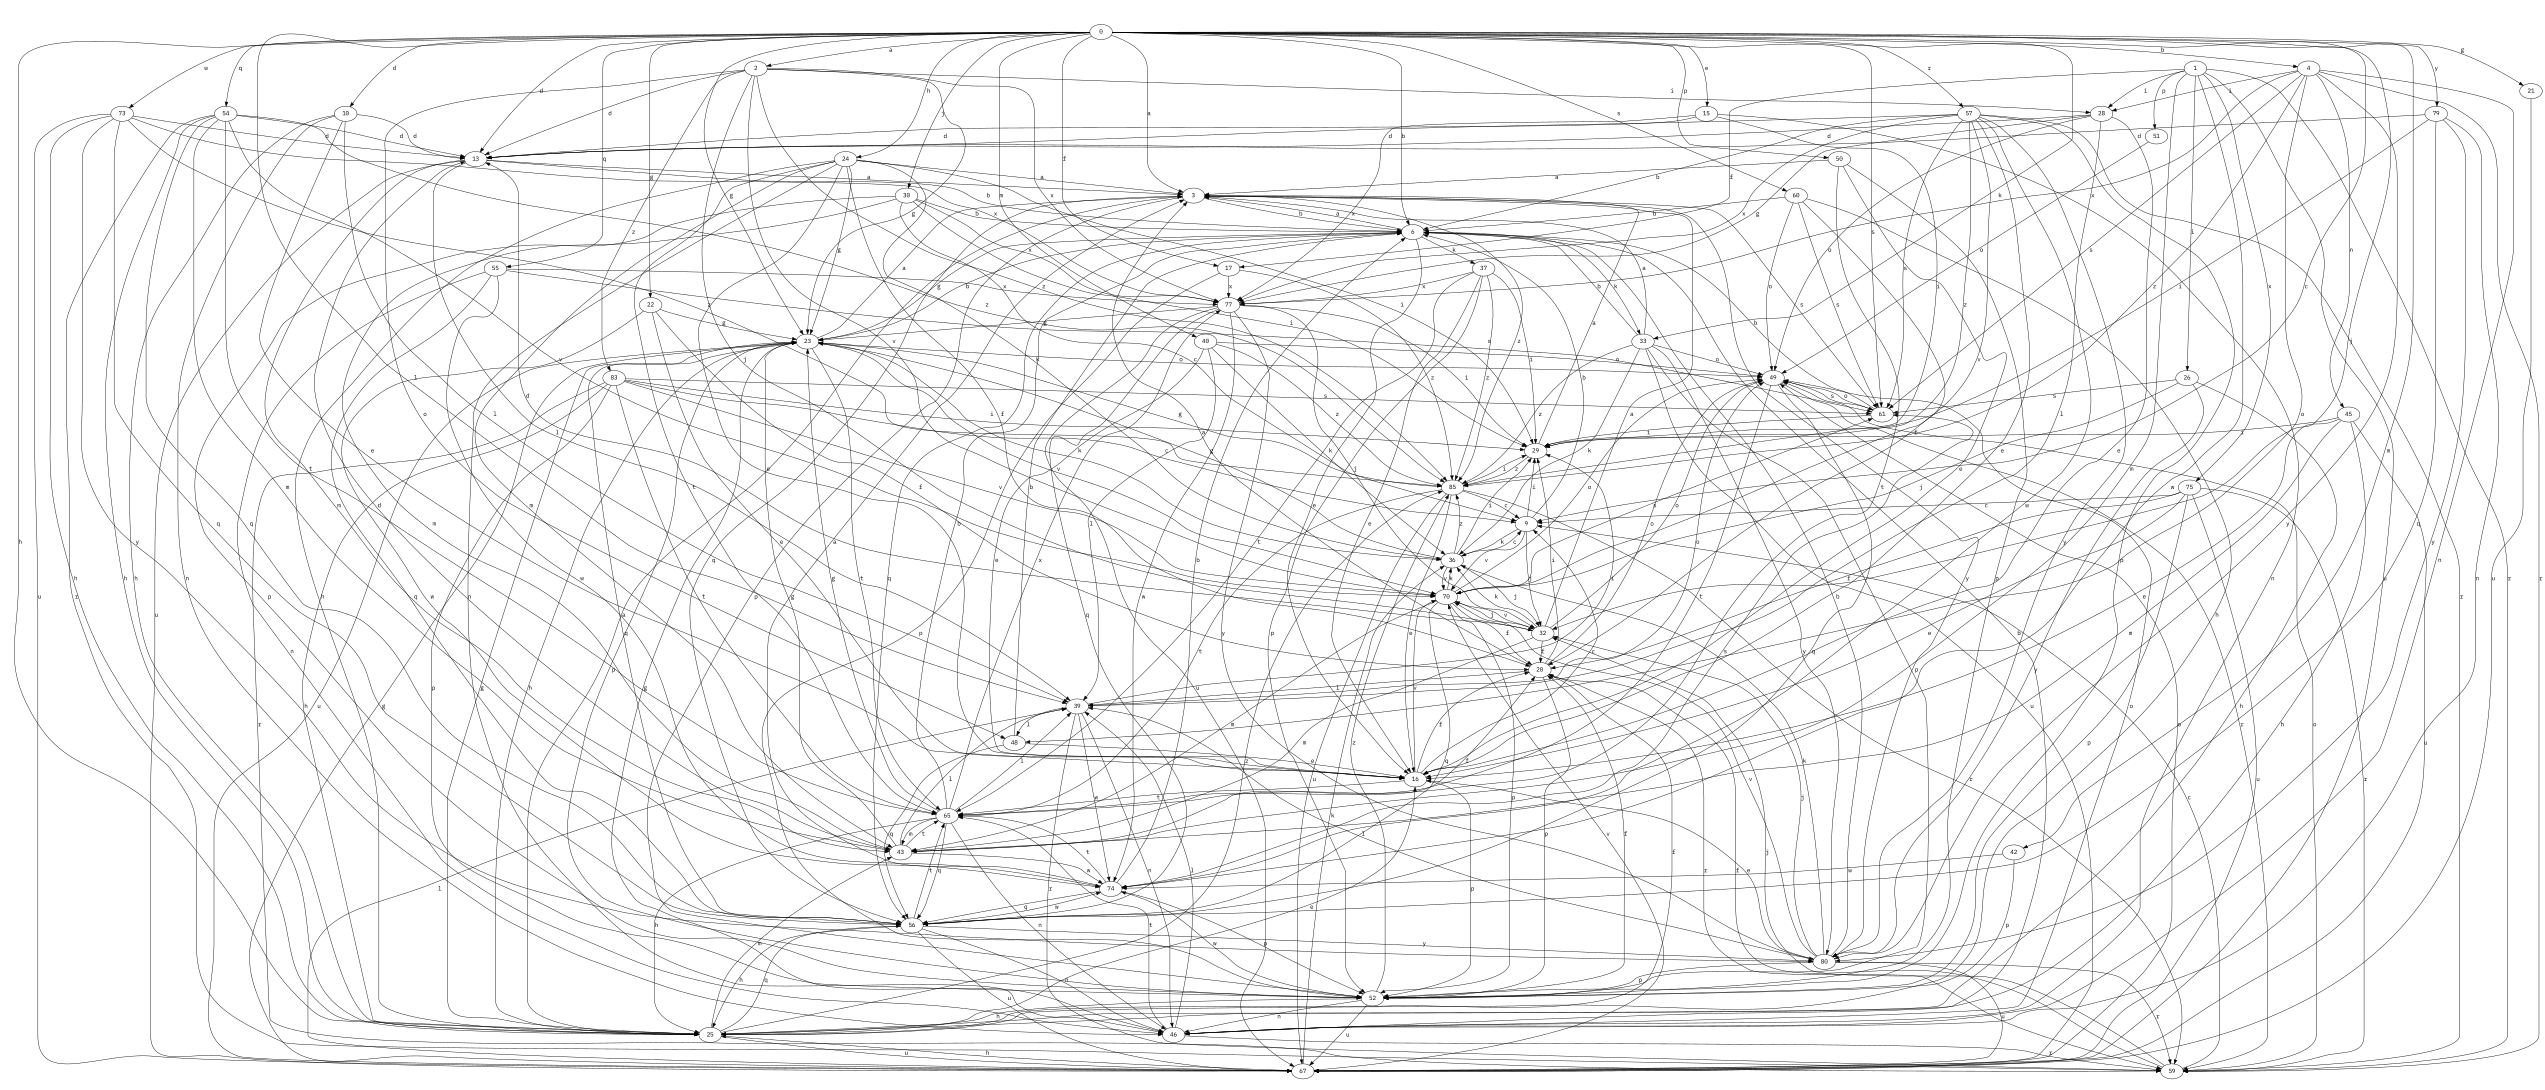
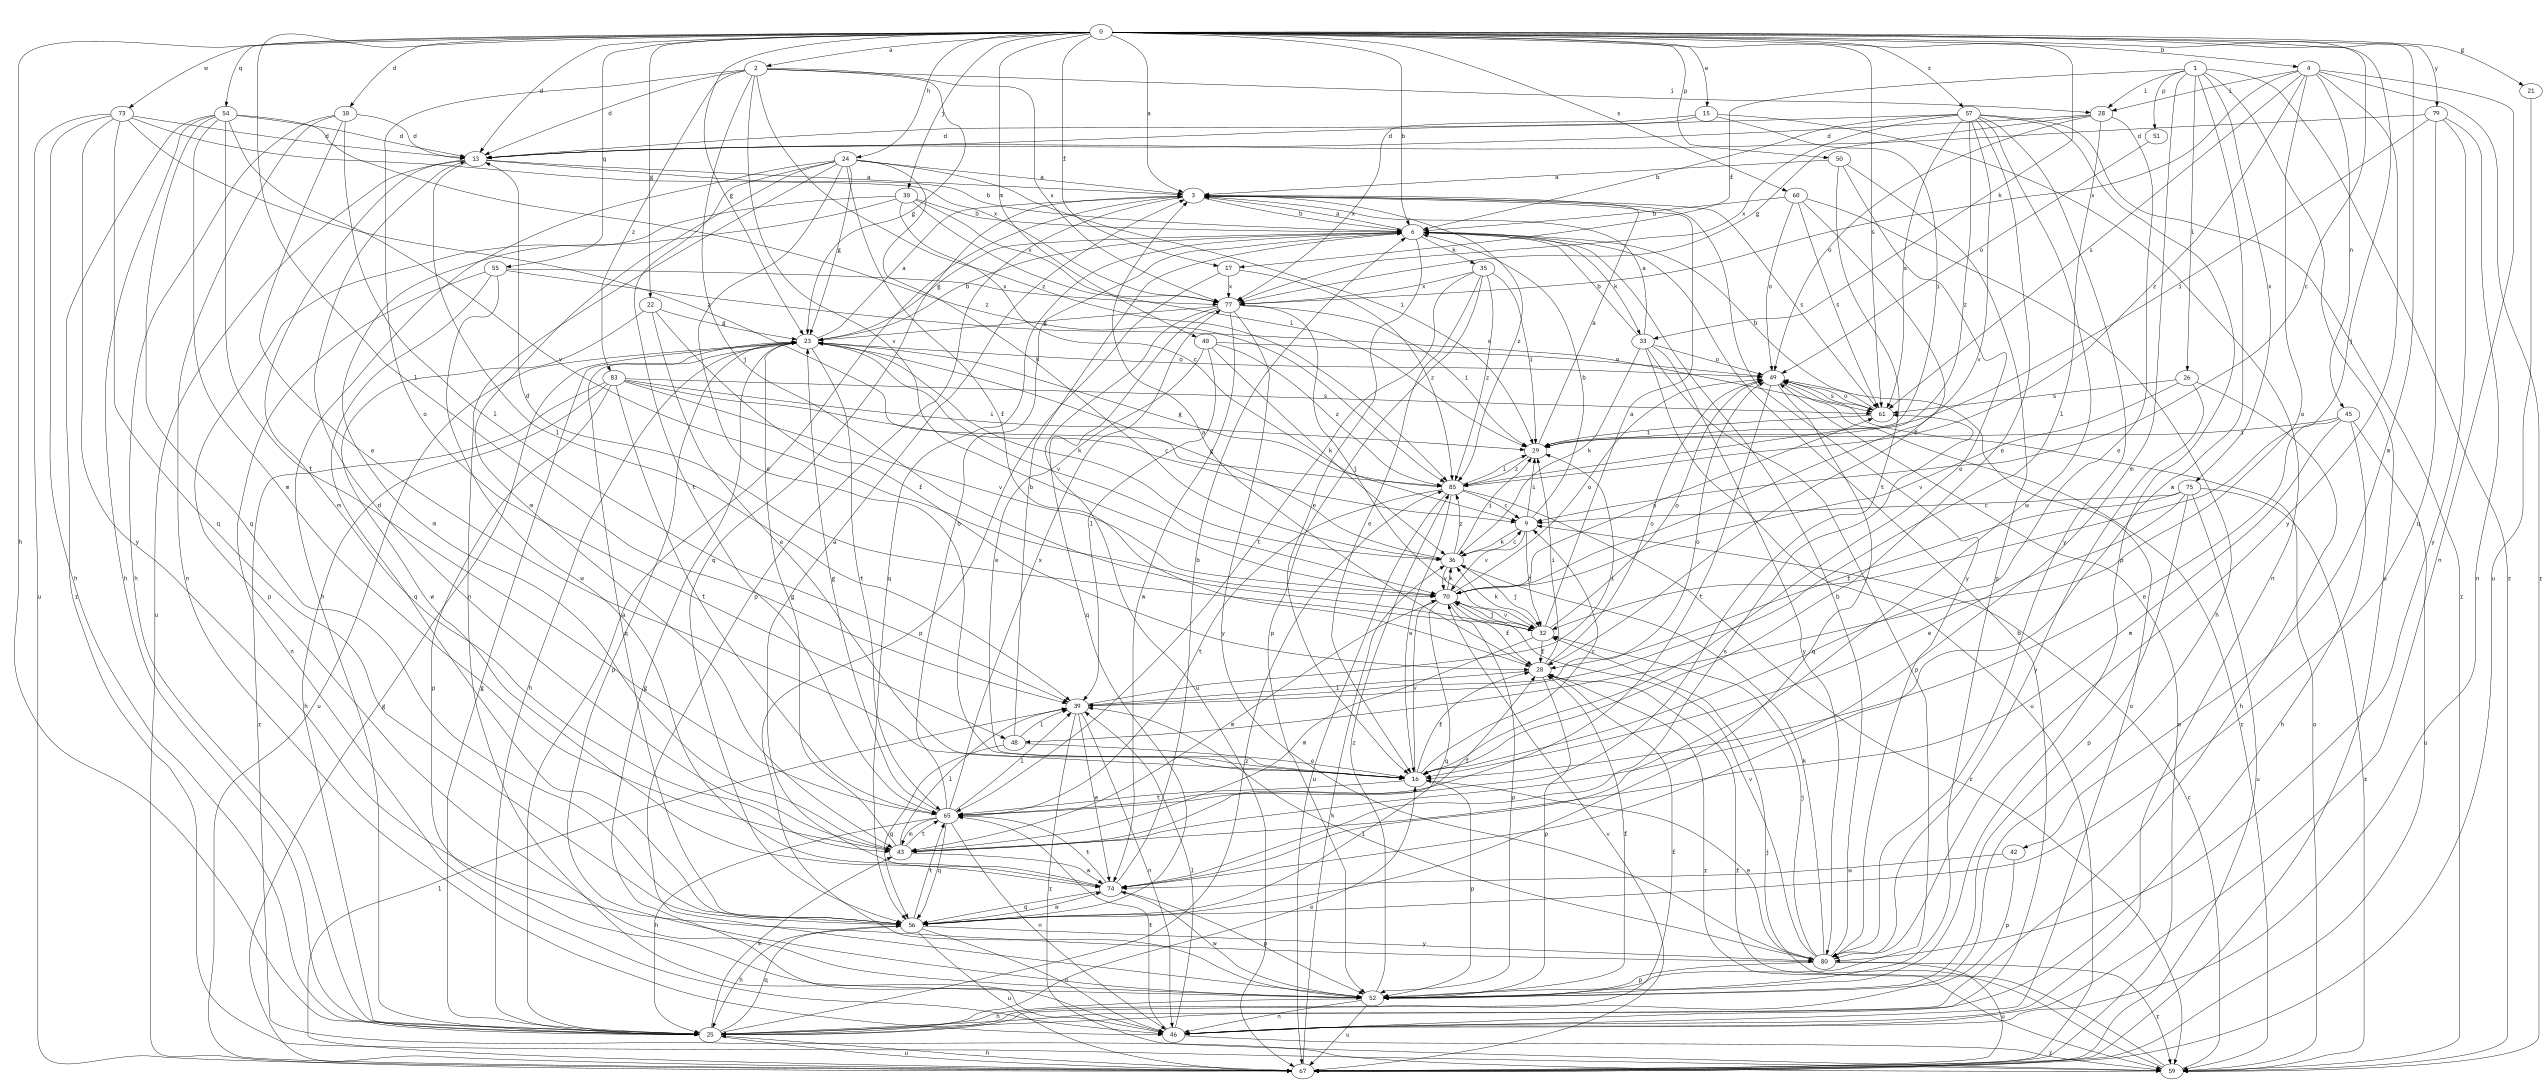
(1484, 269) -> (1484, 269)
(1545, 399) -> none
(1921, 488) -> (1921, 488)
(1039, 714) -> (1040, 721)
